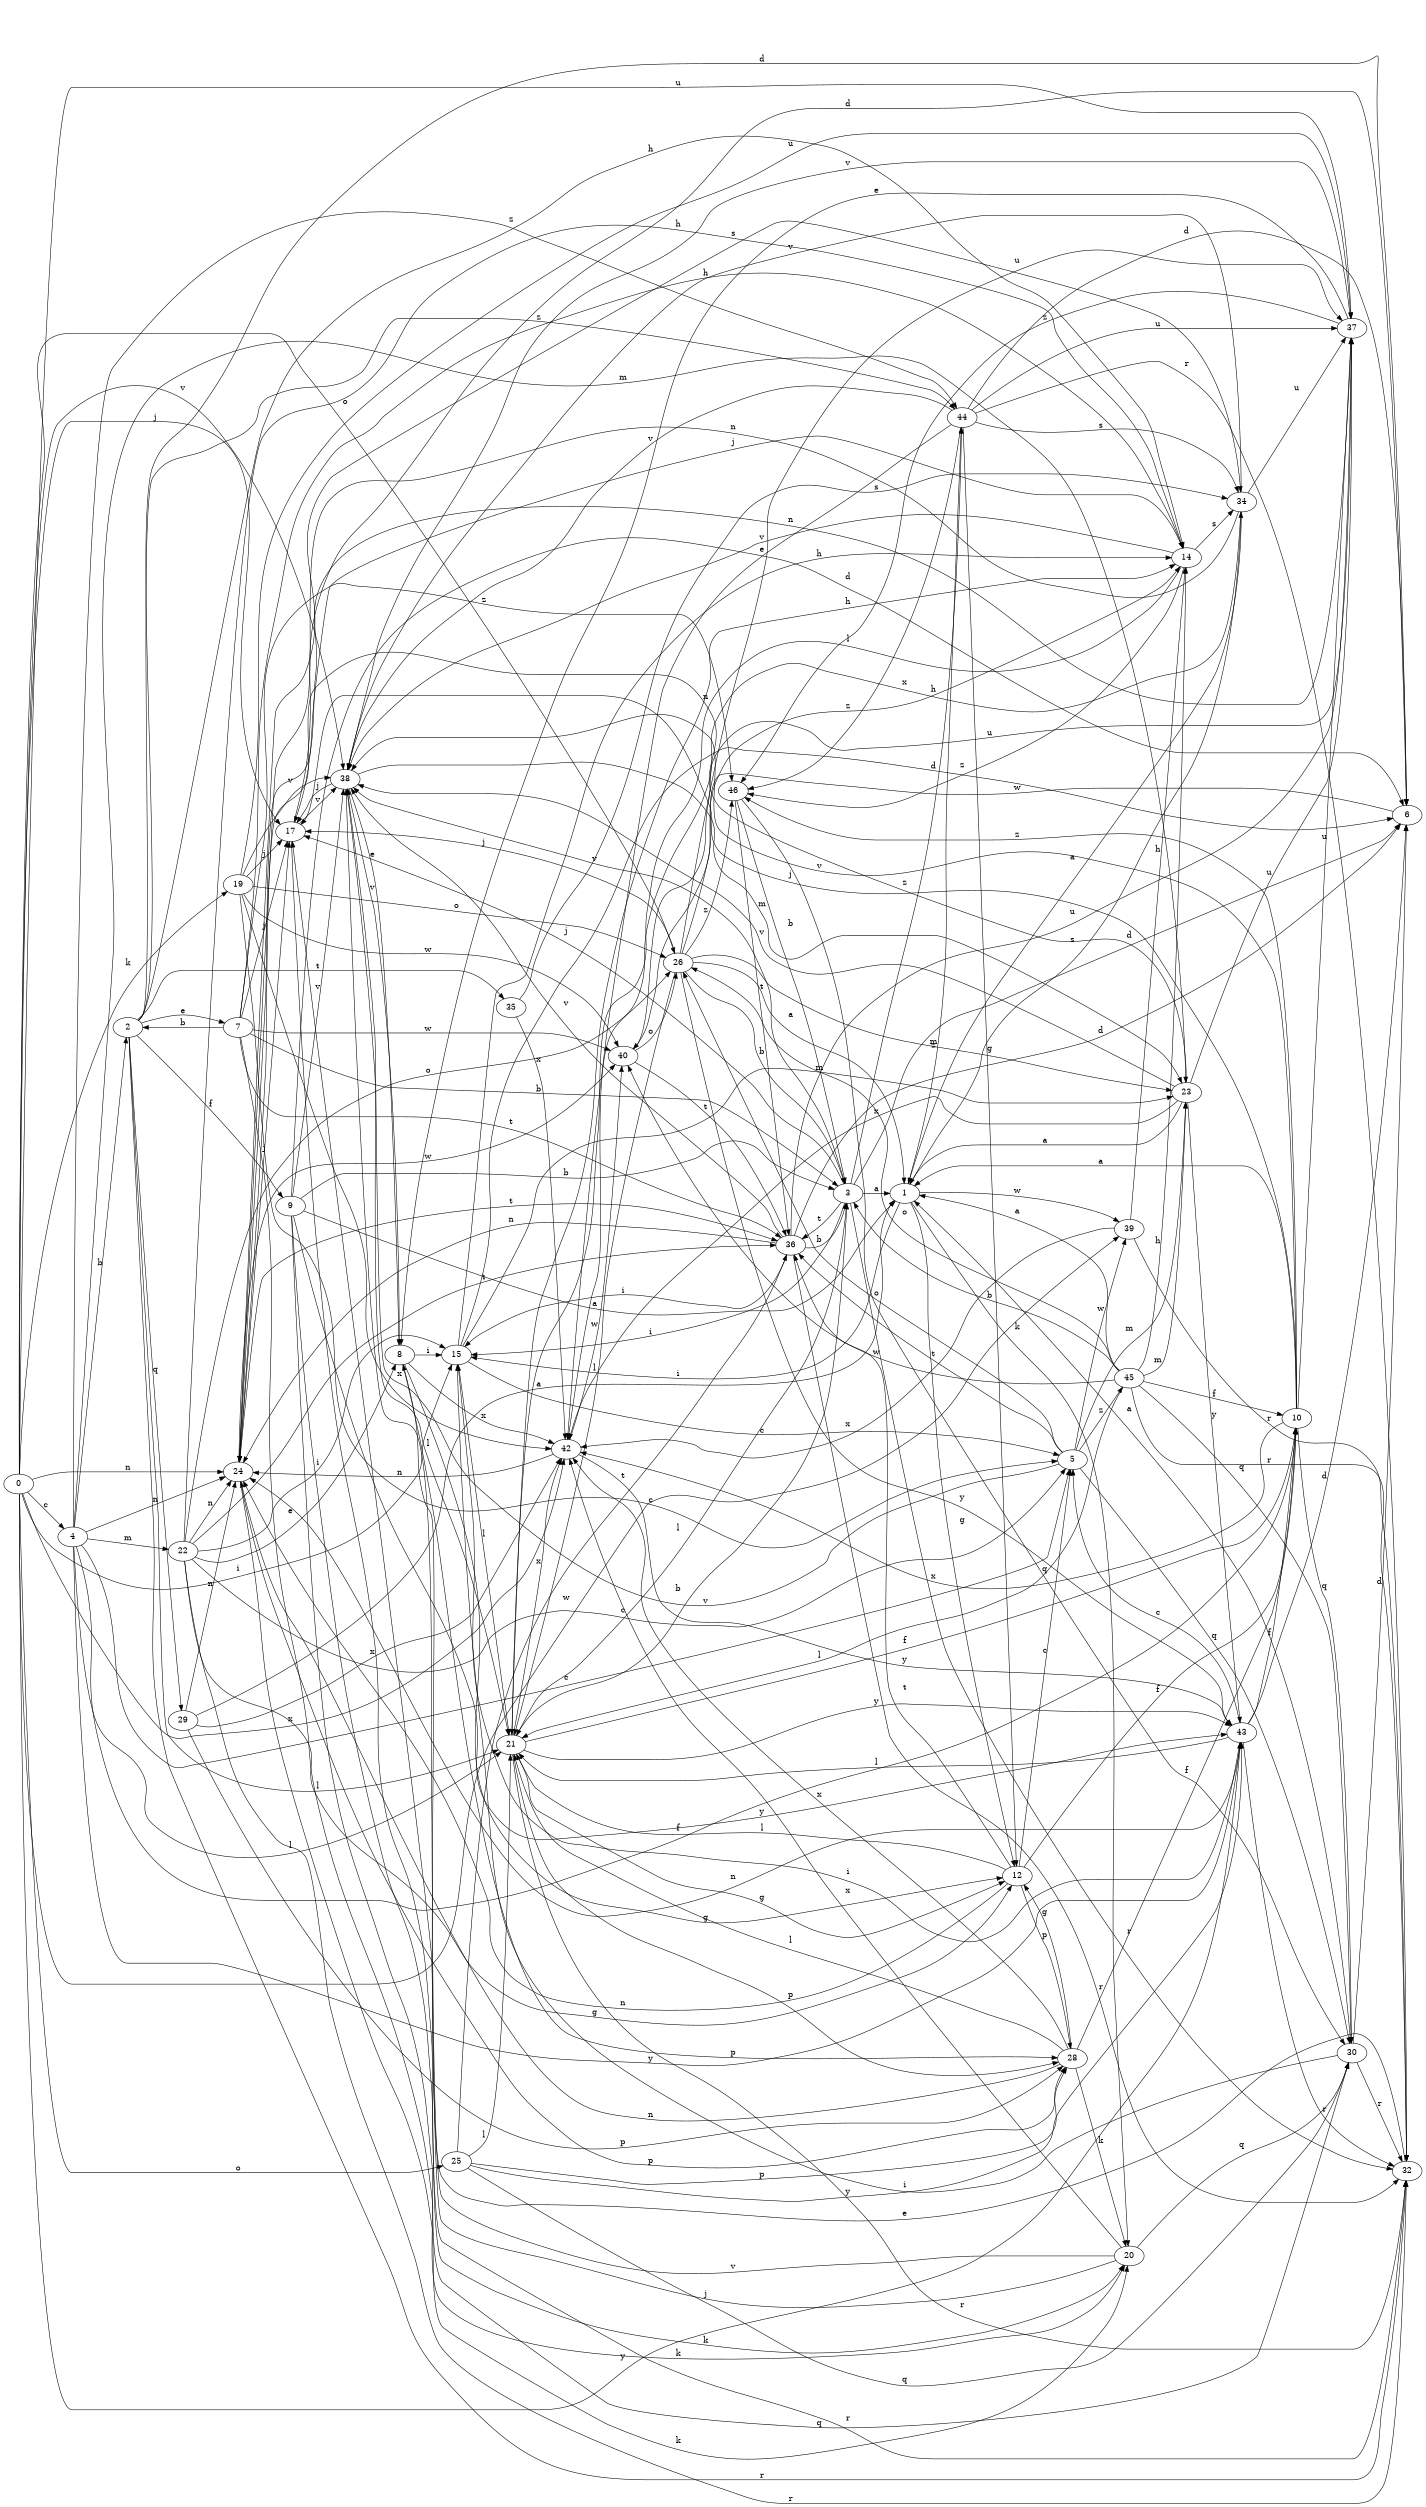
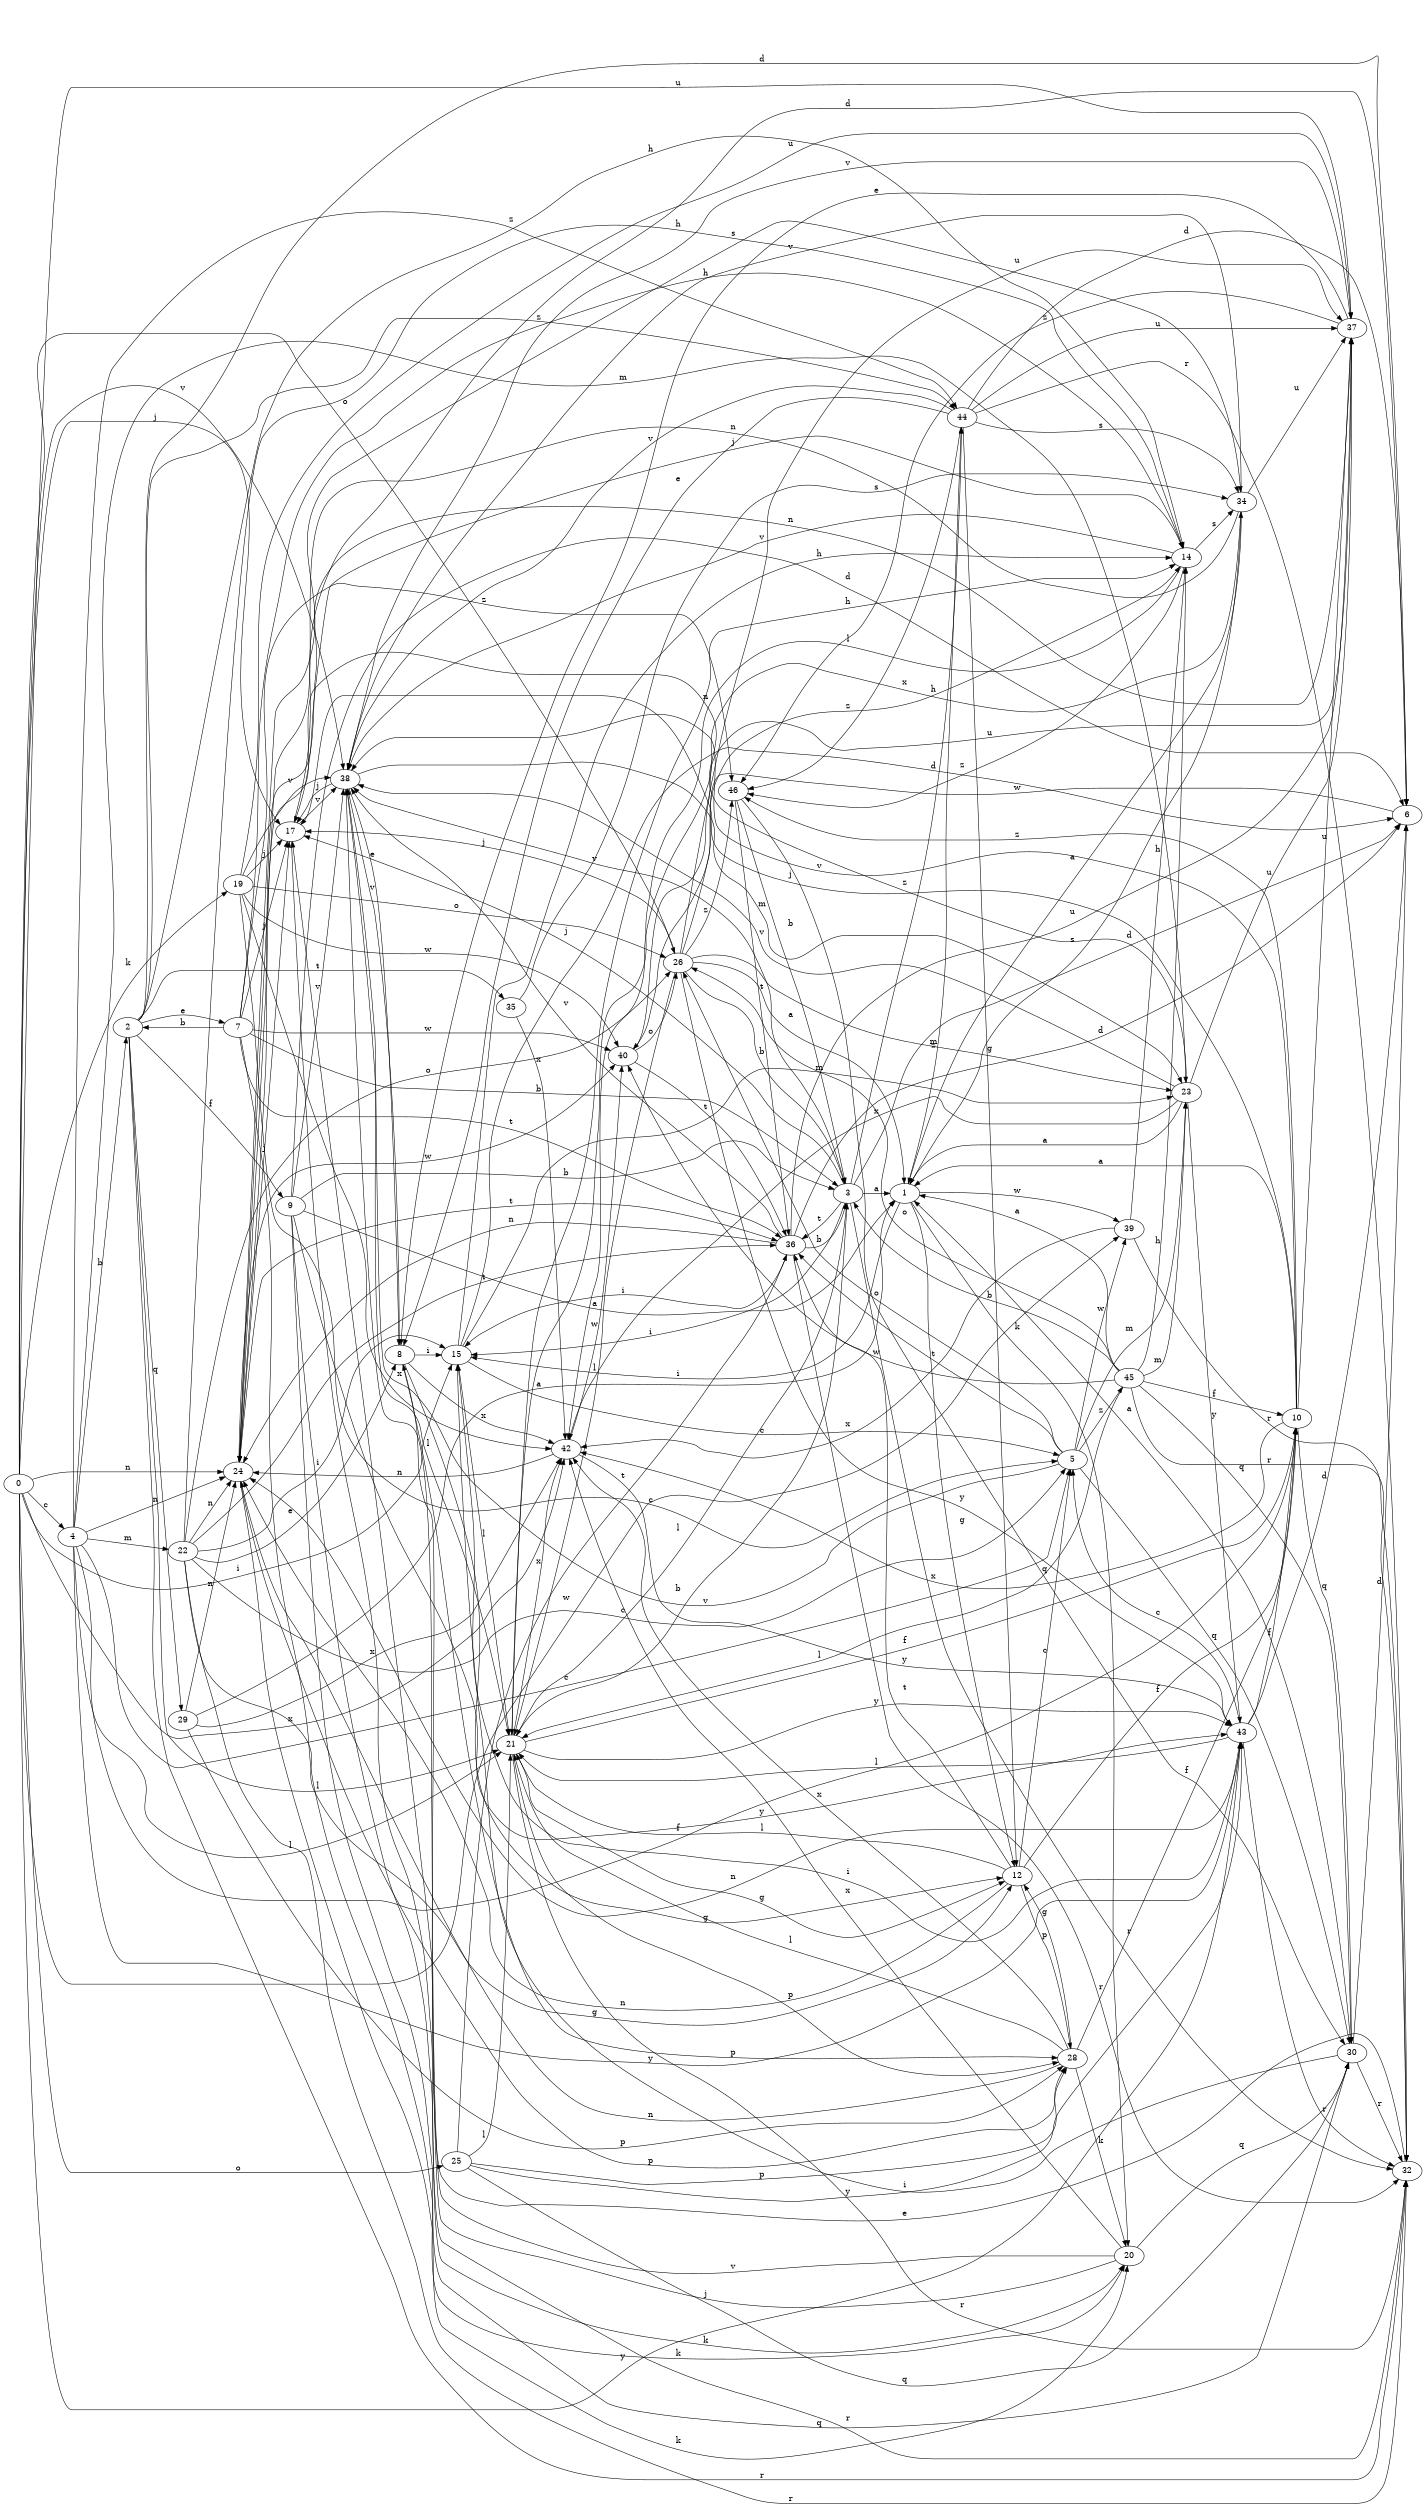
(642, 806) -> (550, 759)
